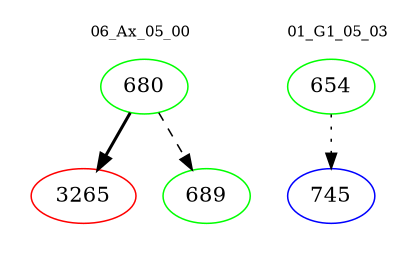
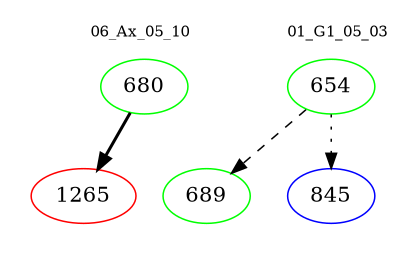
(141, 33) -> (141, 33)
(172, 135) -> (286, 127)
(84, 196) -> (84, 196)
(331, 196) -> (331, 196)
